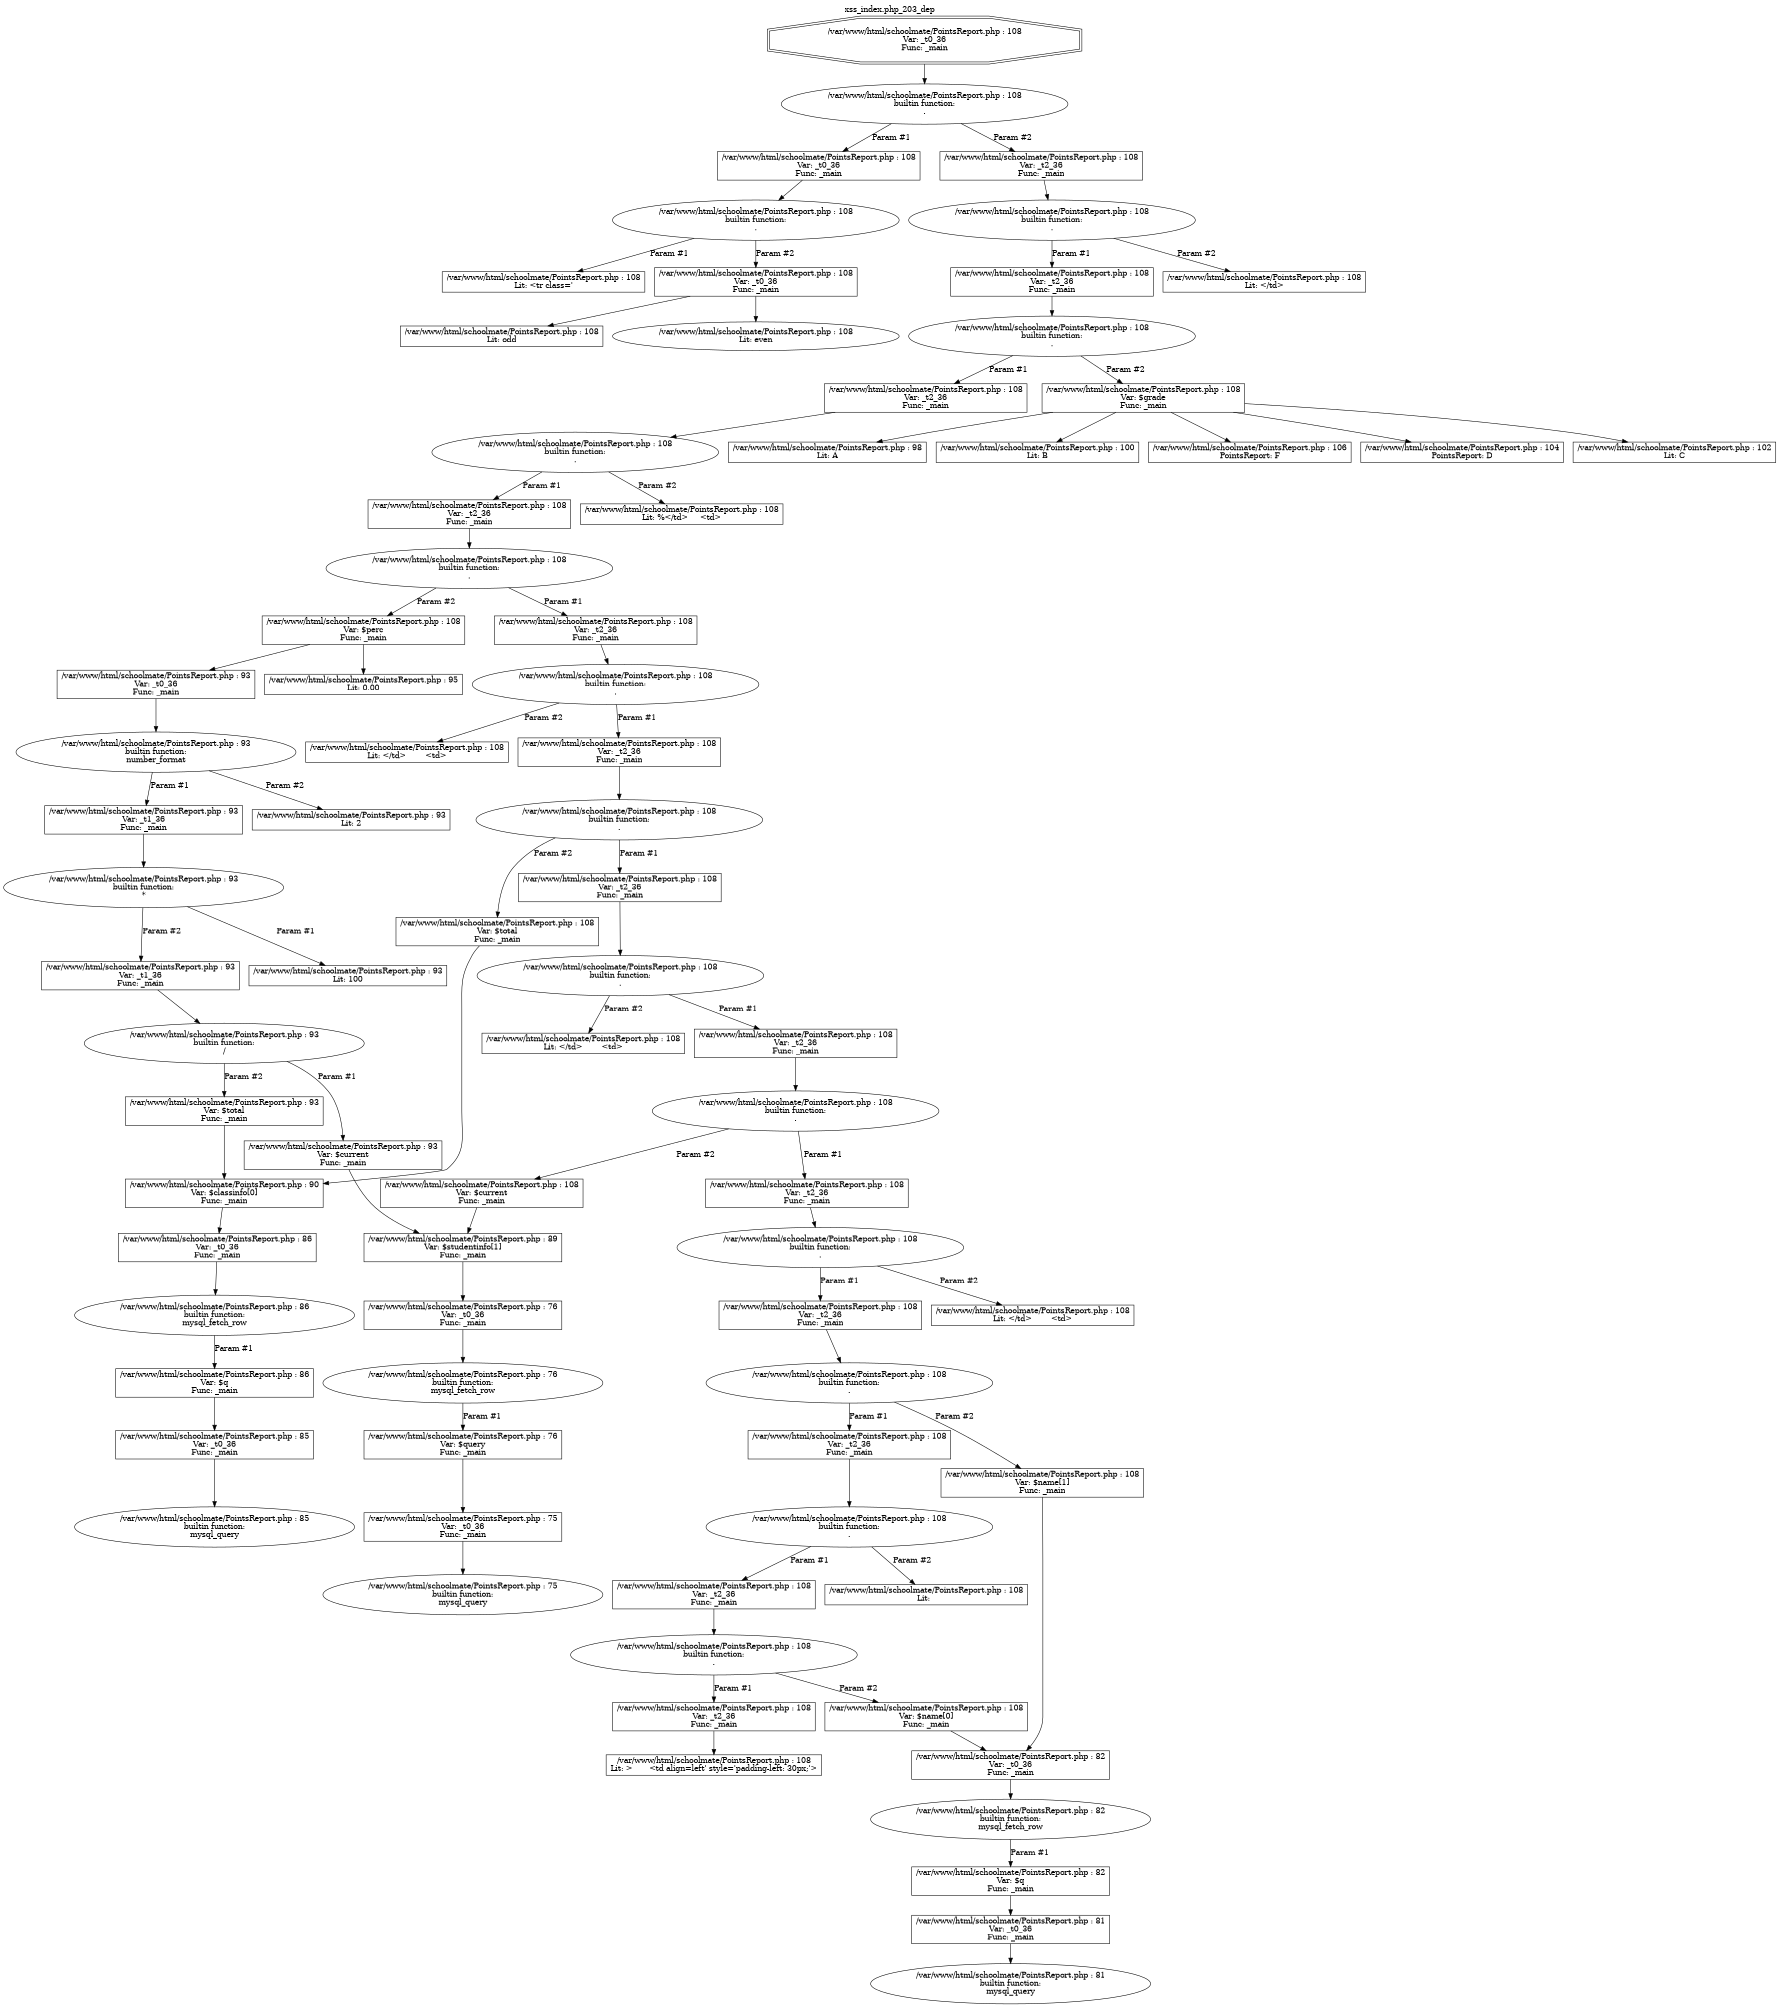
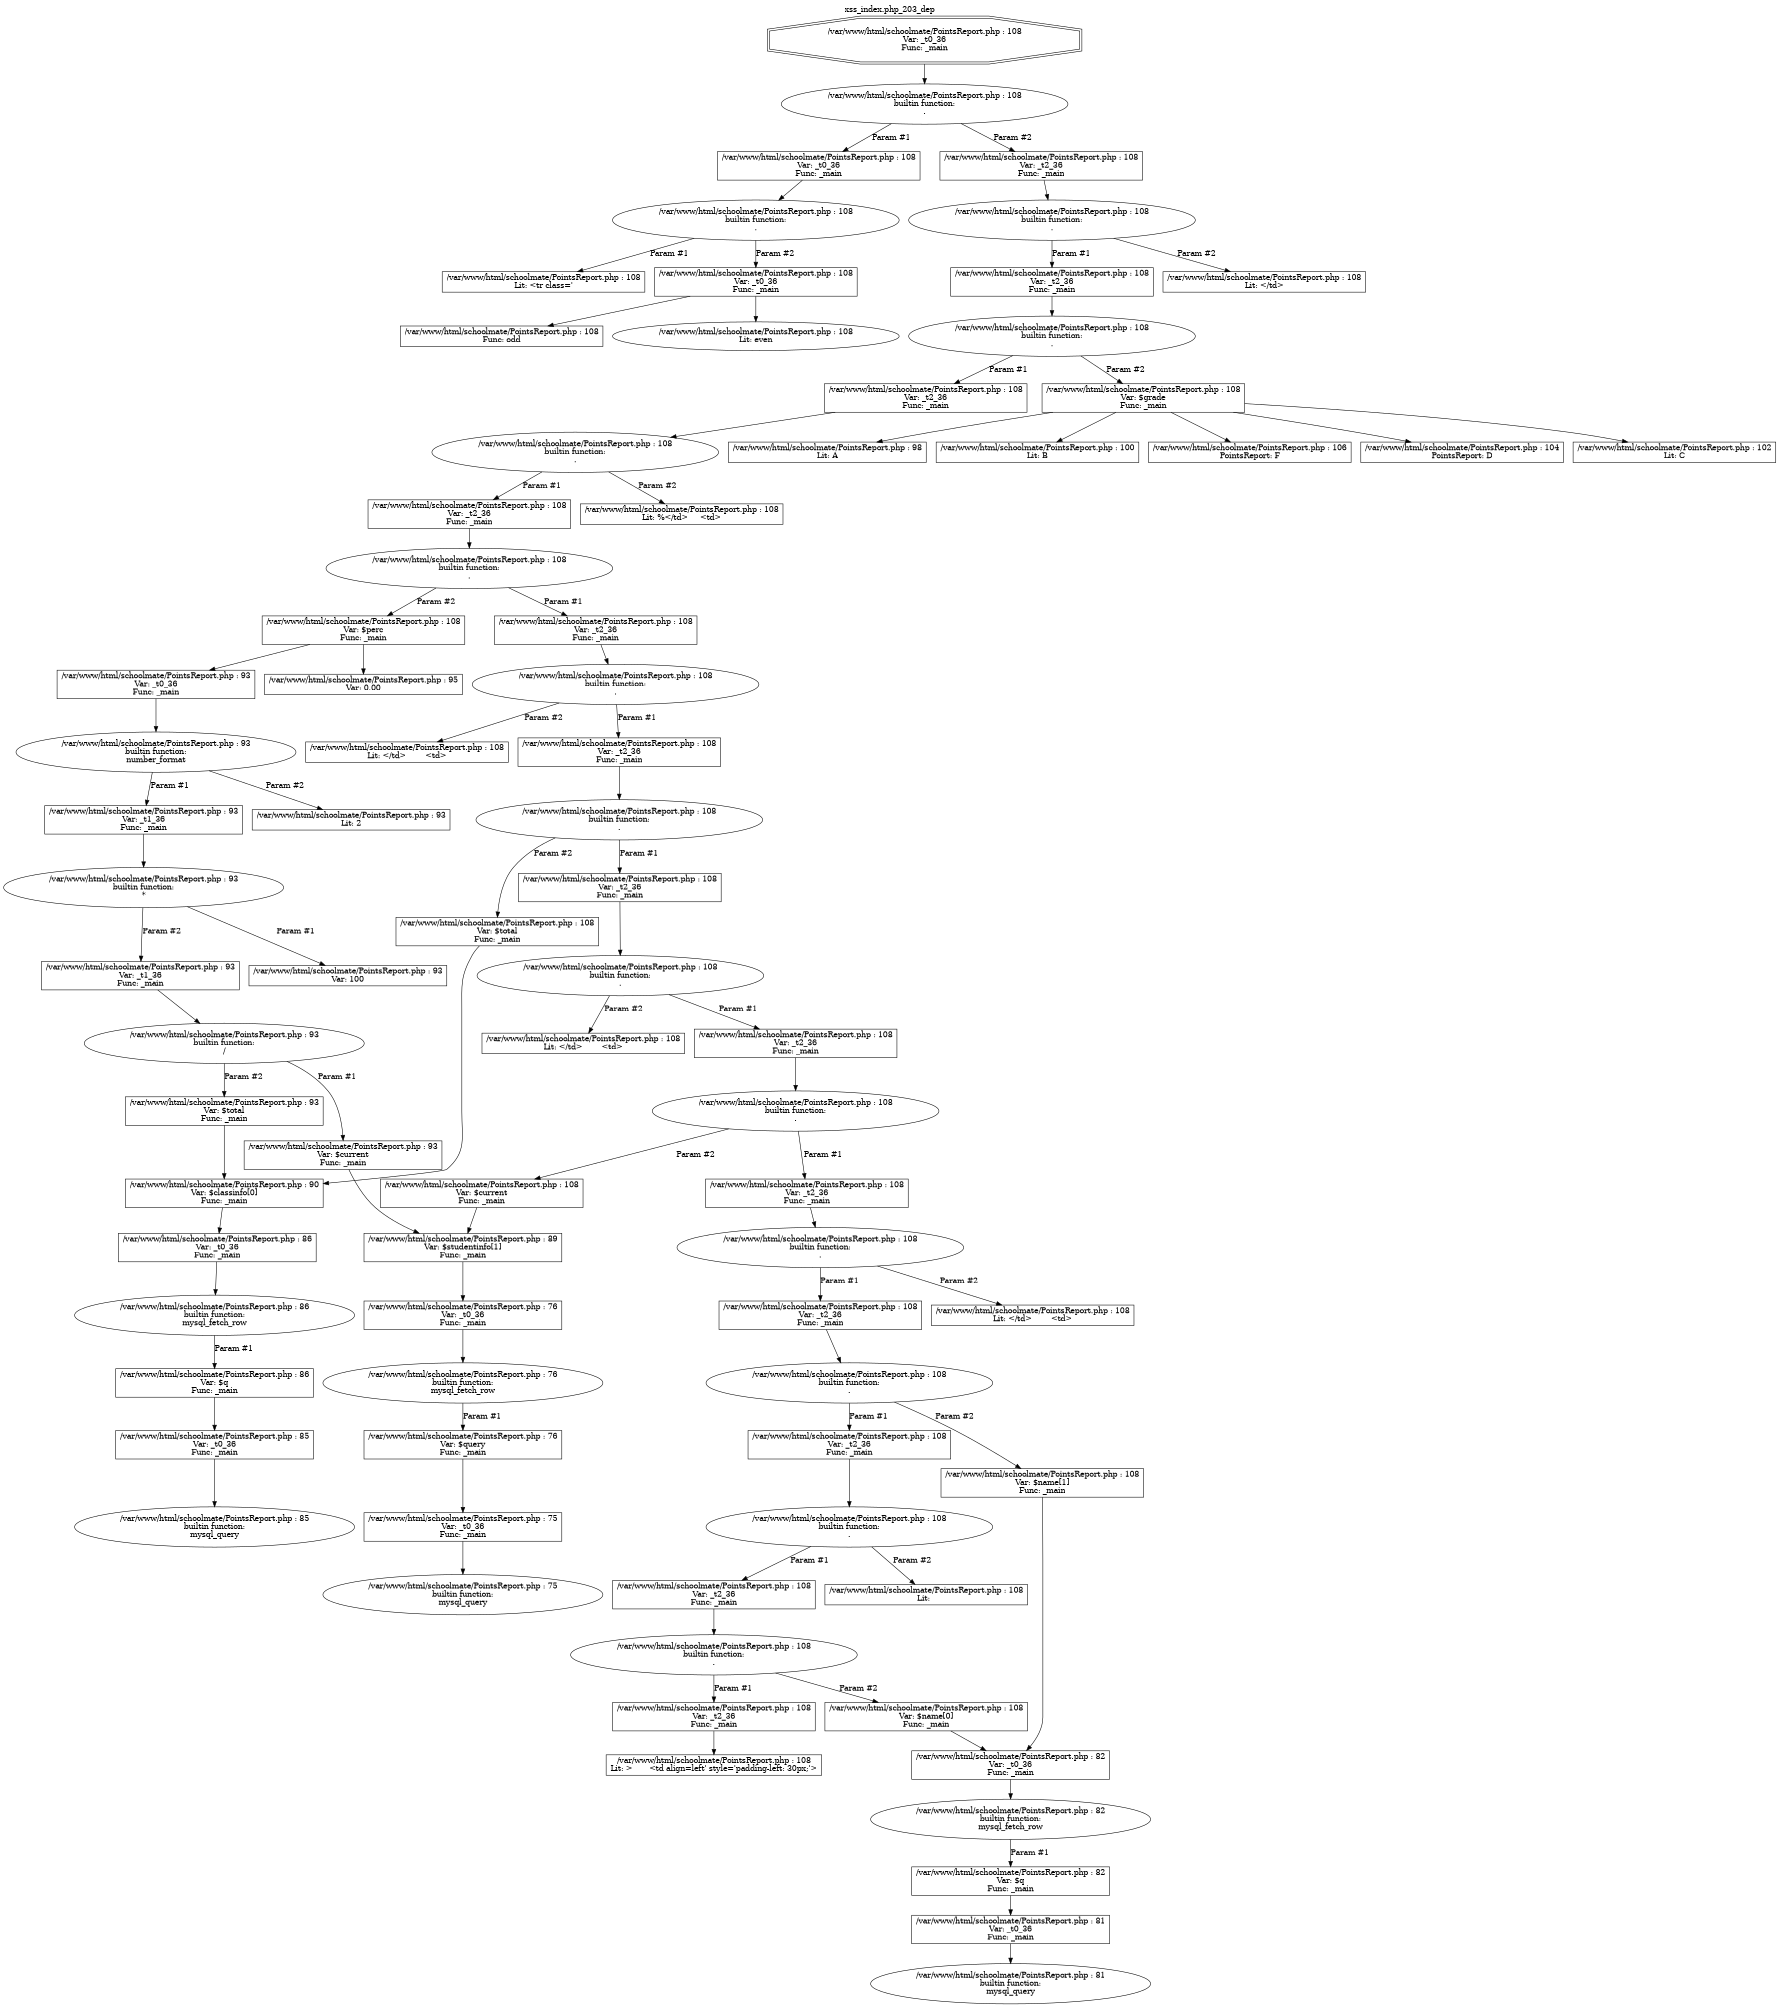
(502, 336) -> (502, 336)
(363, 684) -> (363, 684)
(348, 976) -> (348, 976)
